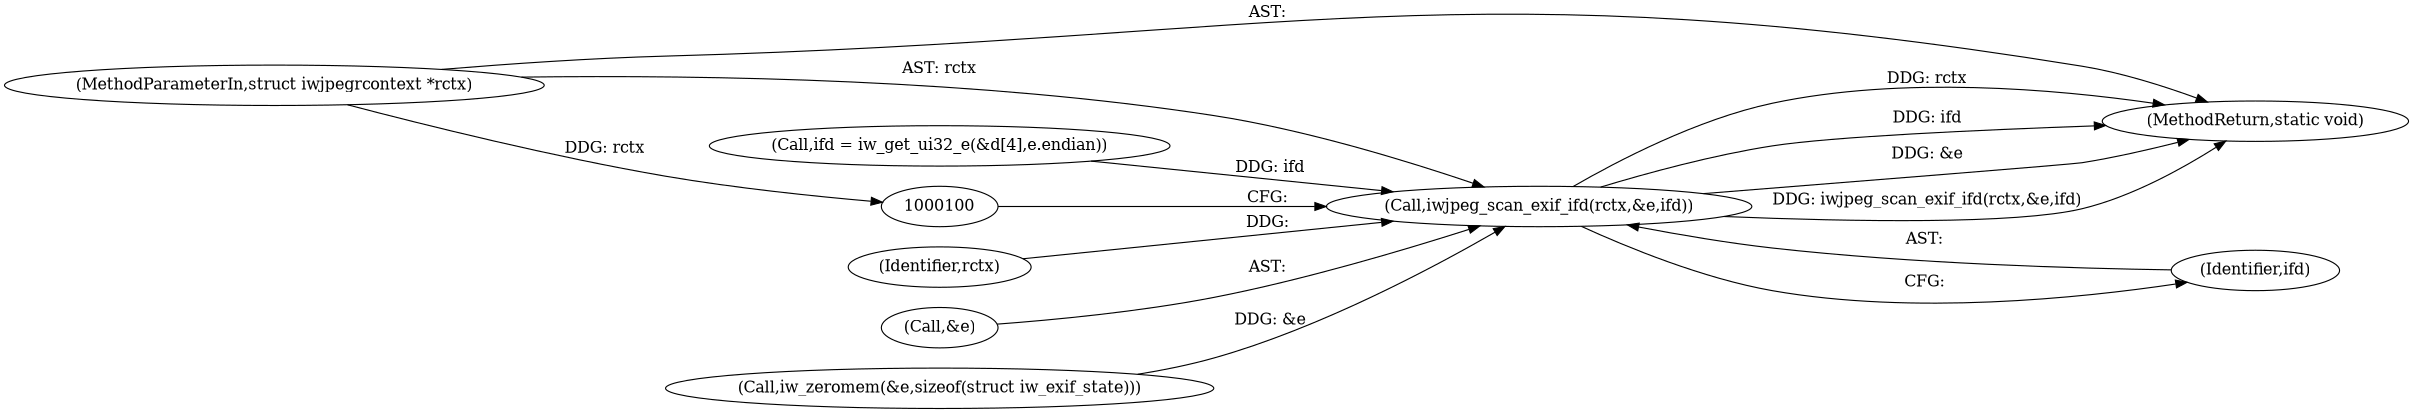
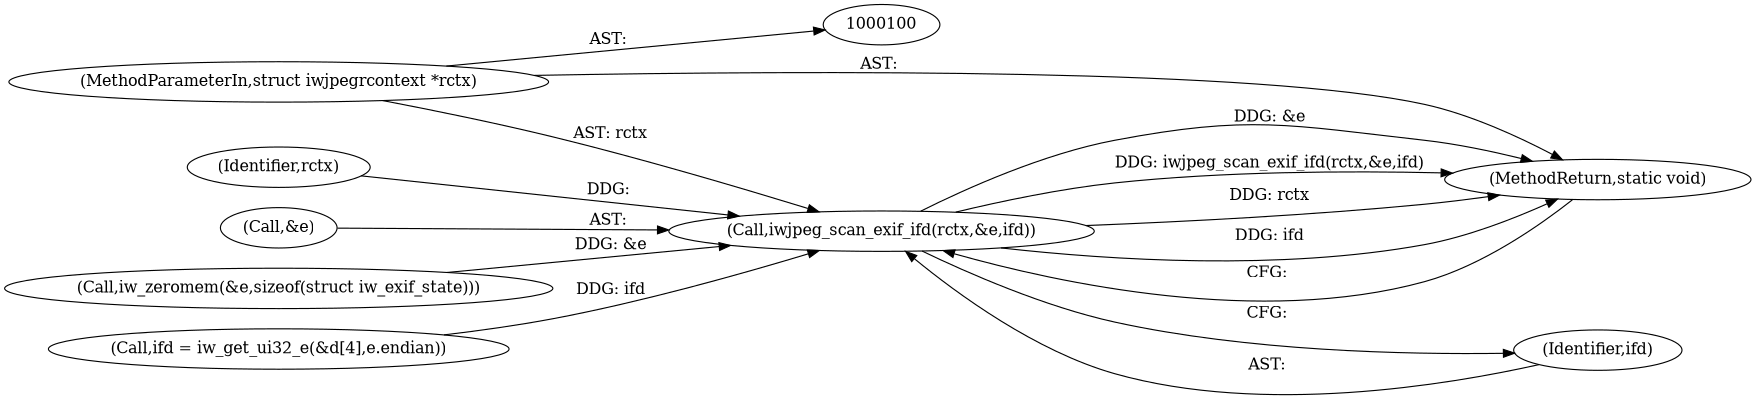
(605, 149) -> (611, 40)
(1156, 206) -> (1273, 300)
